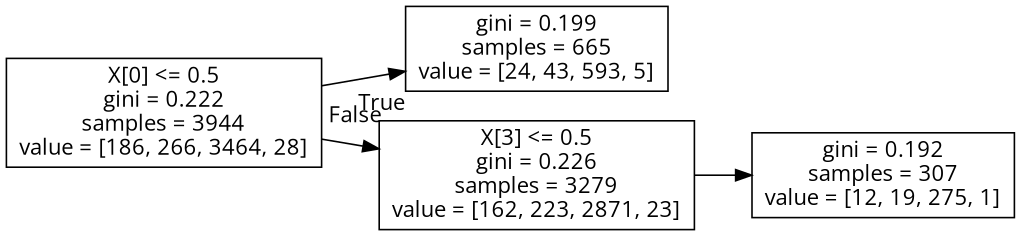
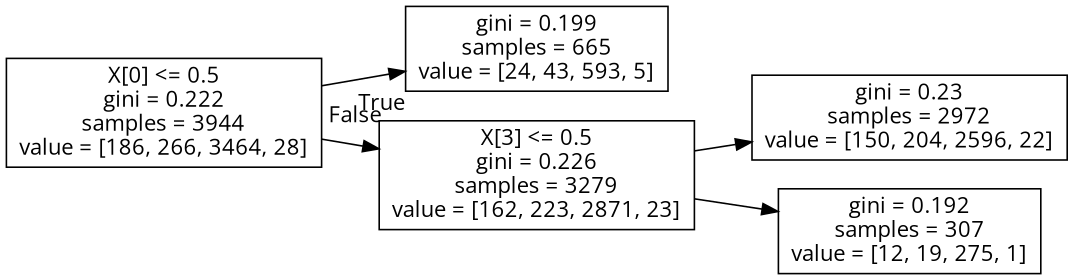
none -> (910, 118)
